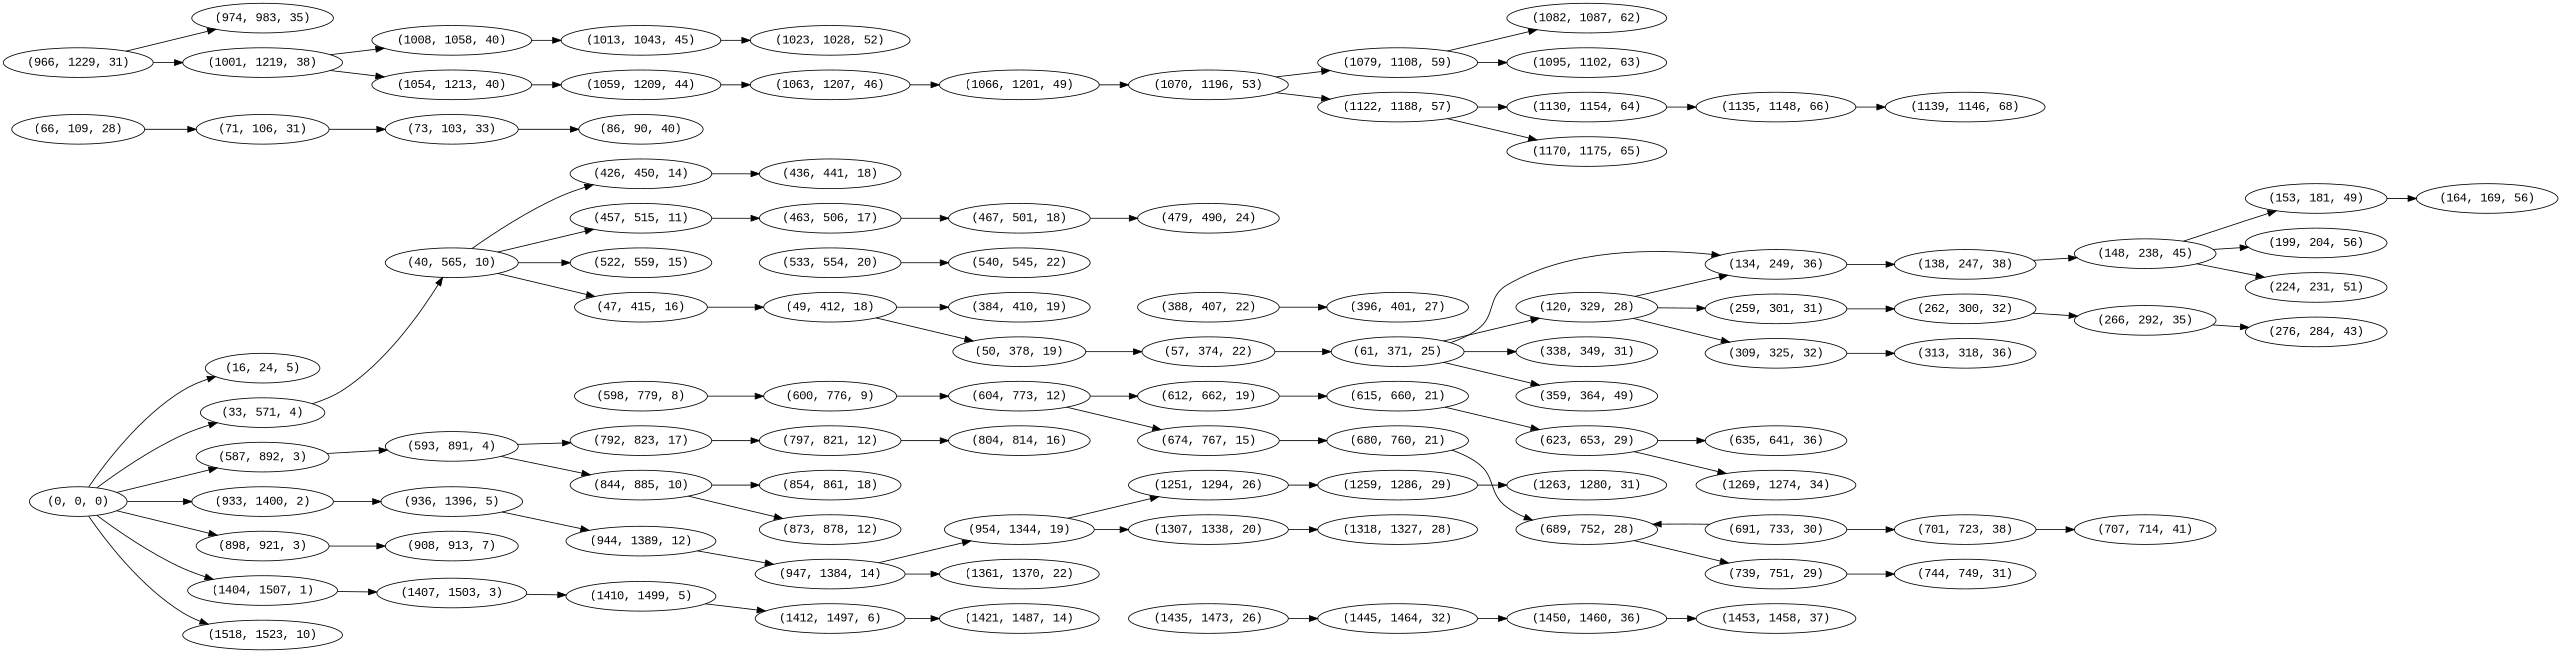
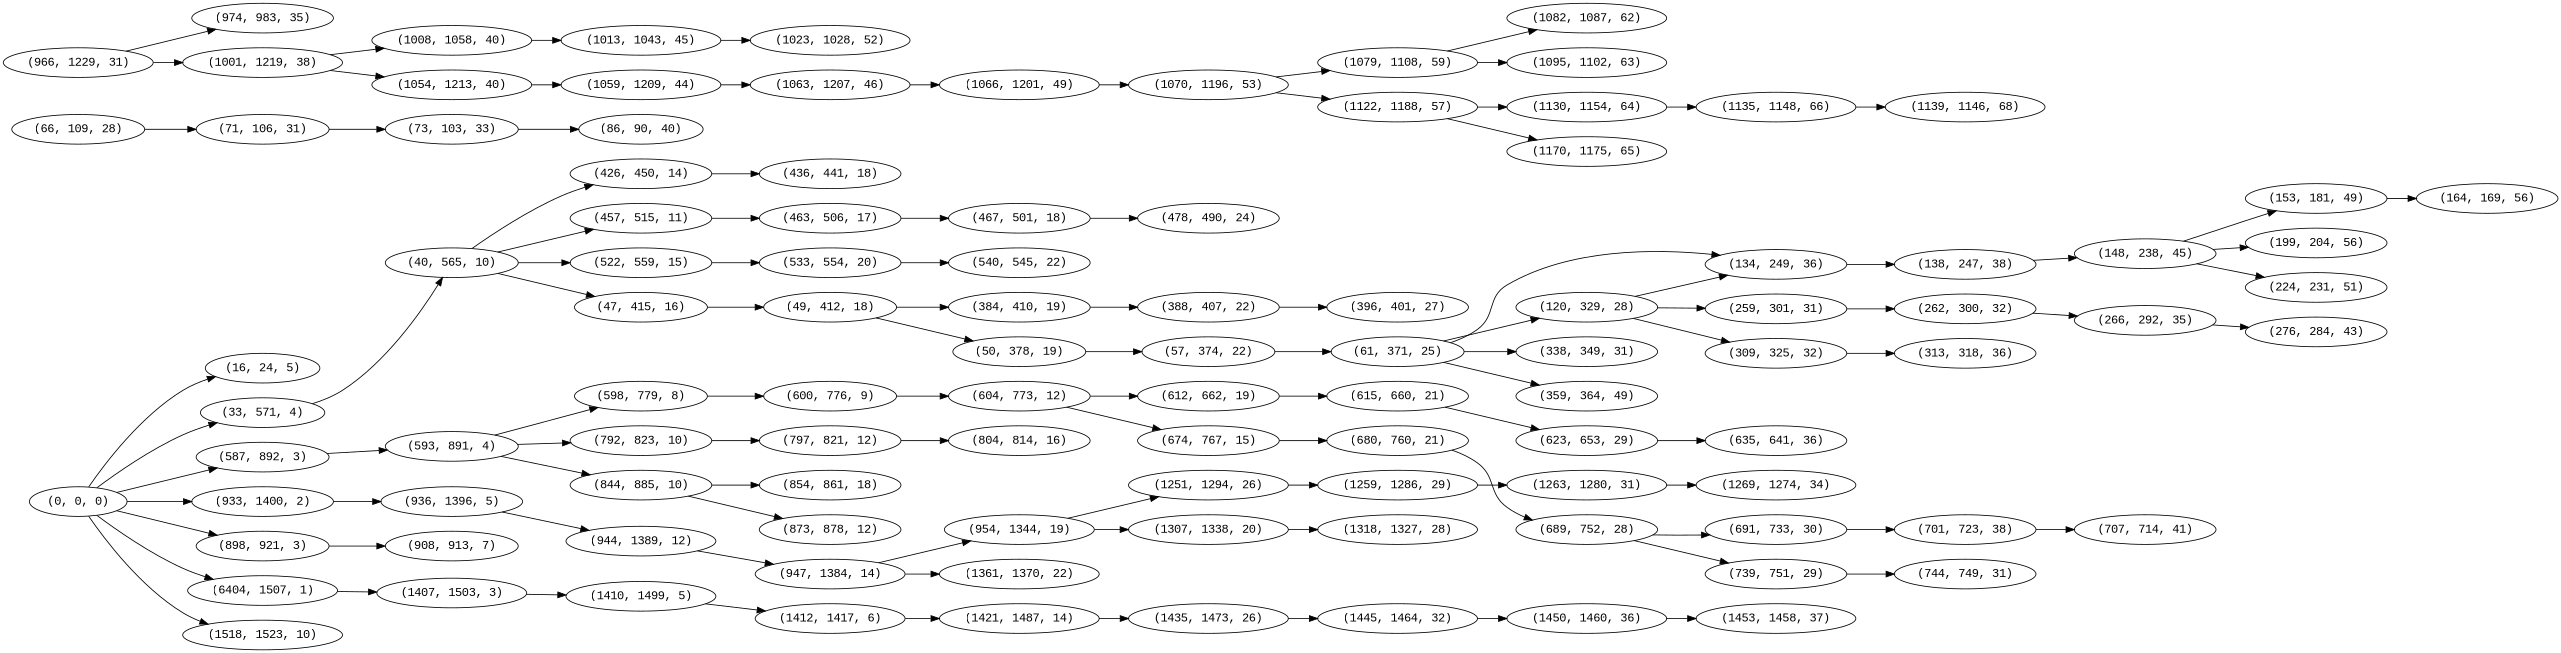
(1208, 218) -> (1208, 218)
none -> (731, 263)
none -> (1110, 307)
none -> (542, 422)
(641, 441) -> (641, 441)
(1676, 462) -> (1677, 485)
(1685, 524) -> (1677, 535)
(263, 591) -> (263, 591)
(830, 619) -> (830, 619)
none -> (1110, 619)
